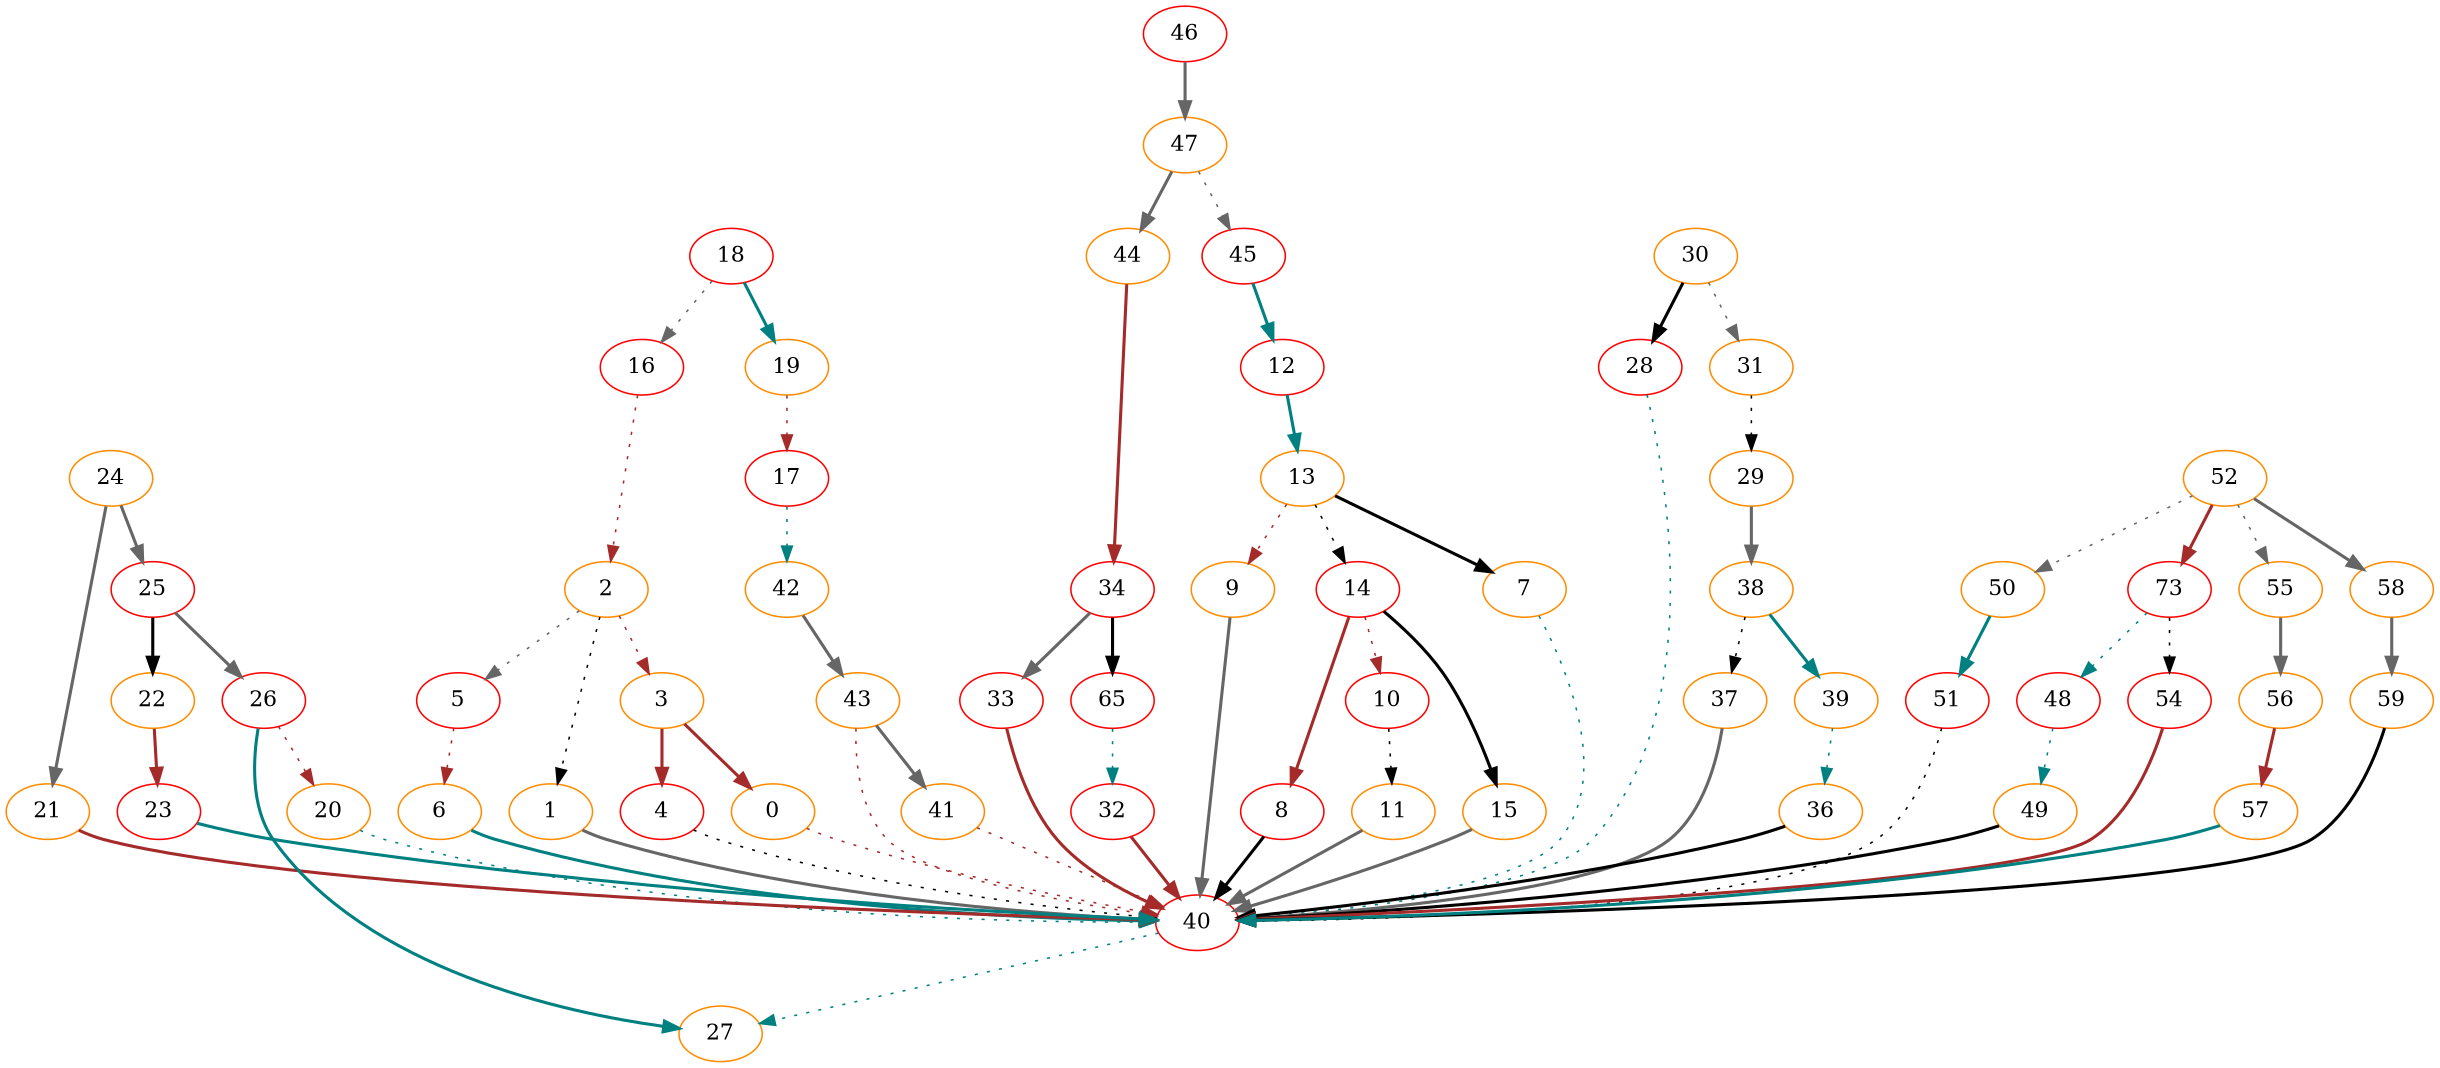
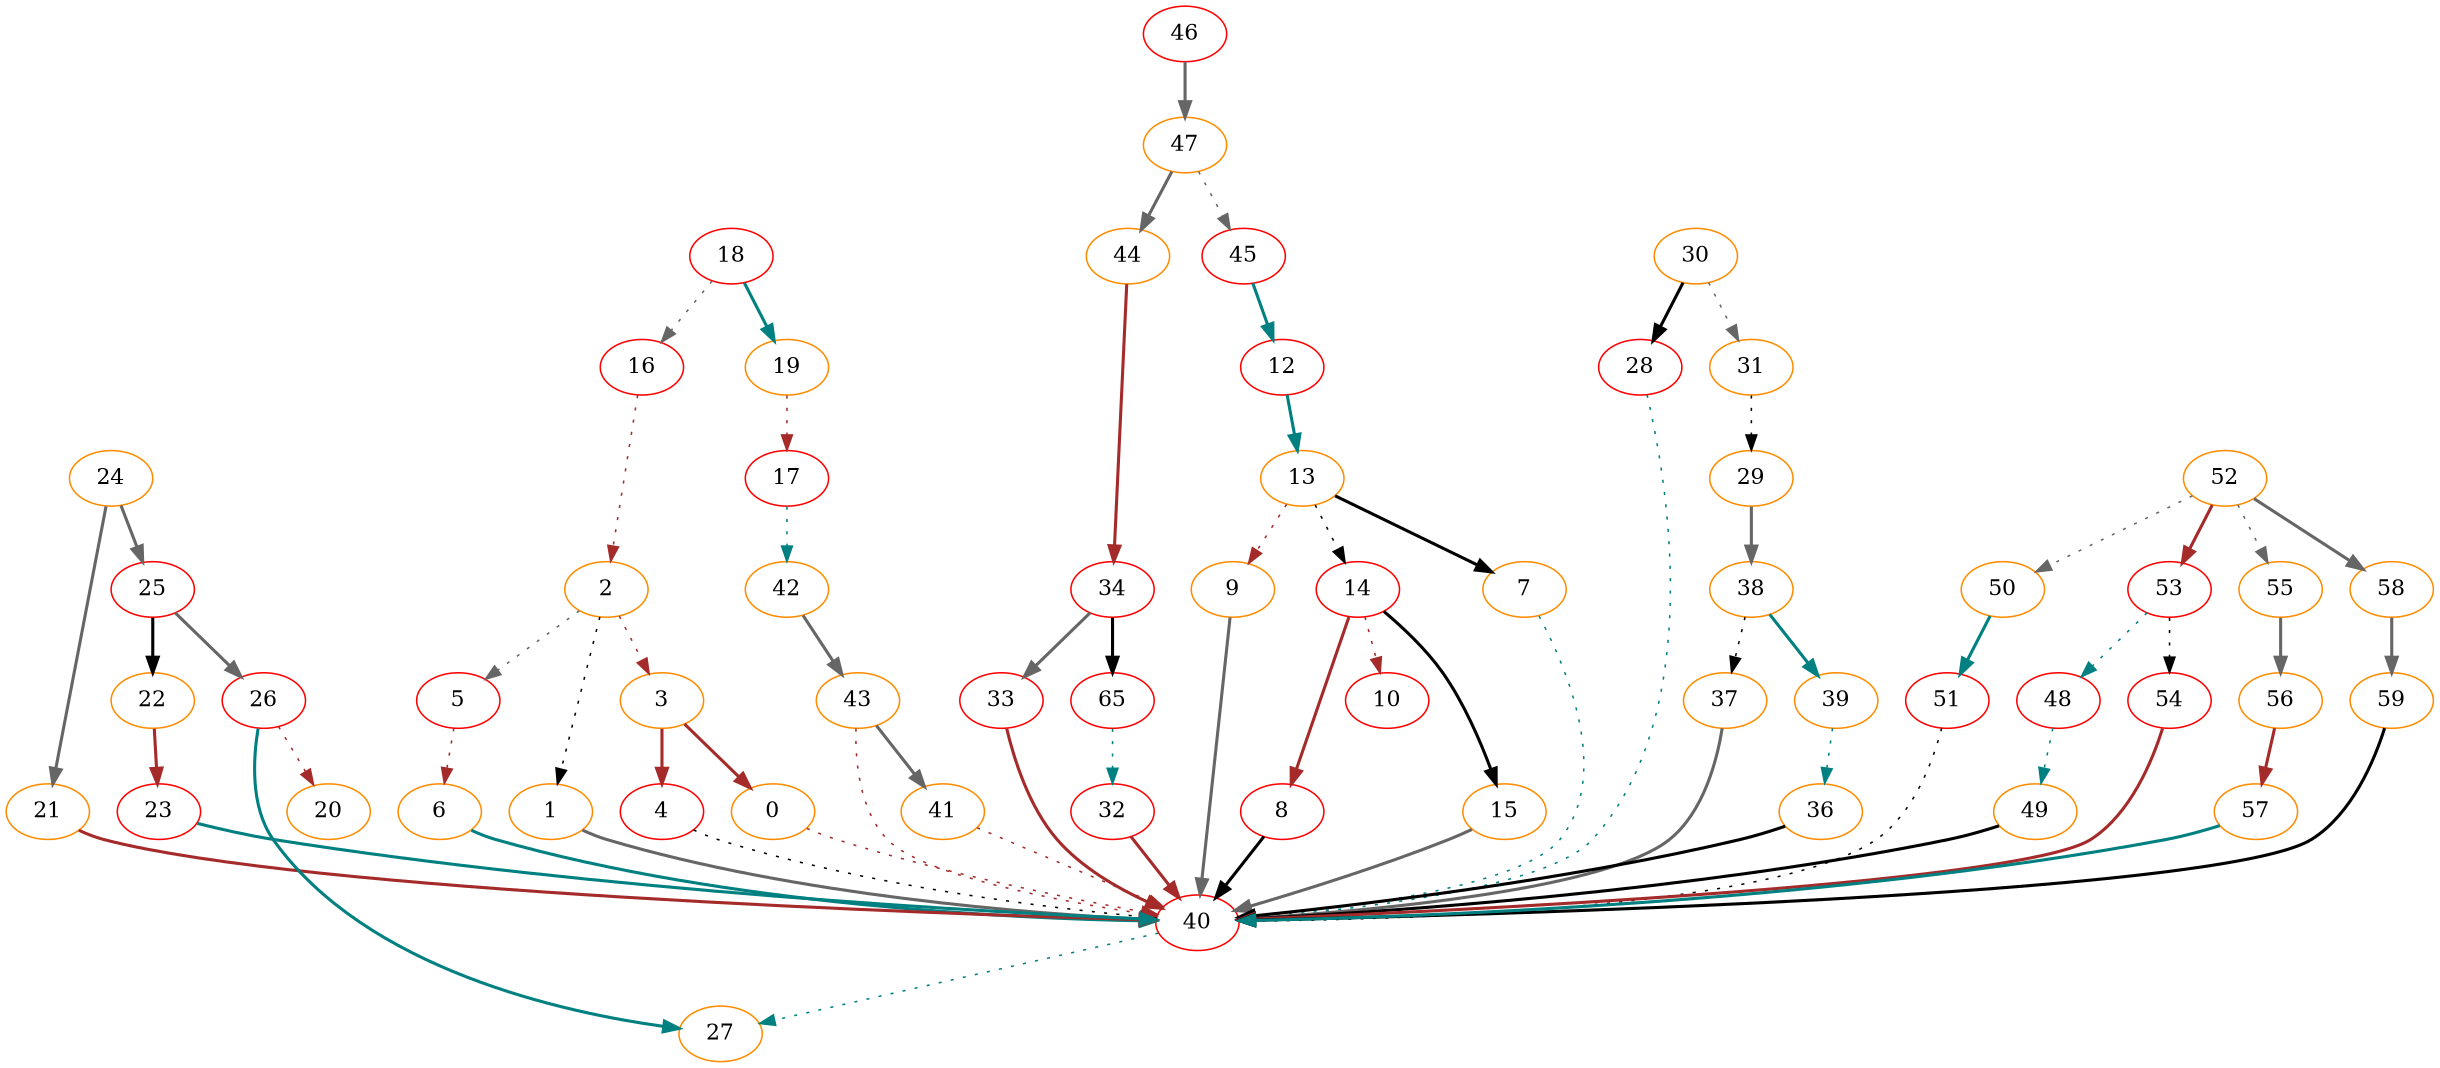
(2170, 589) -> (2170, 589)
(1393, 812) -> none
(746, 903) -> none
